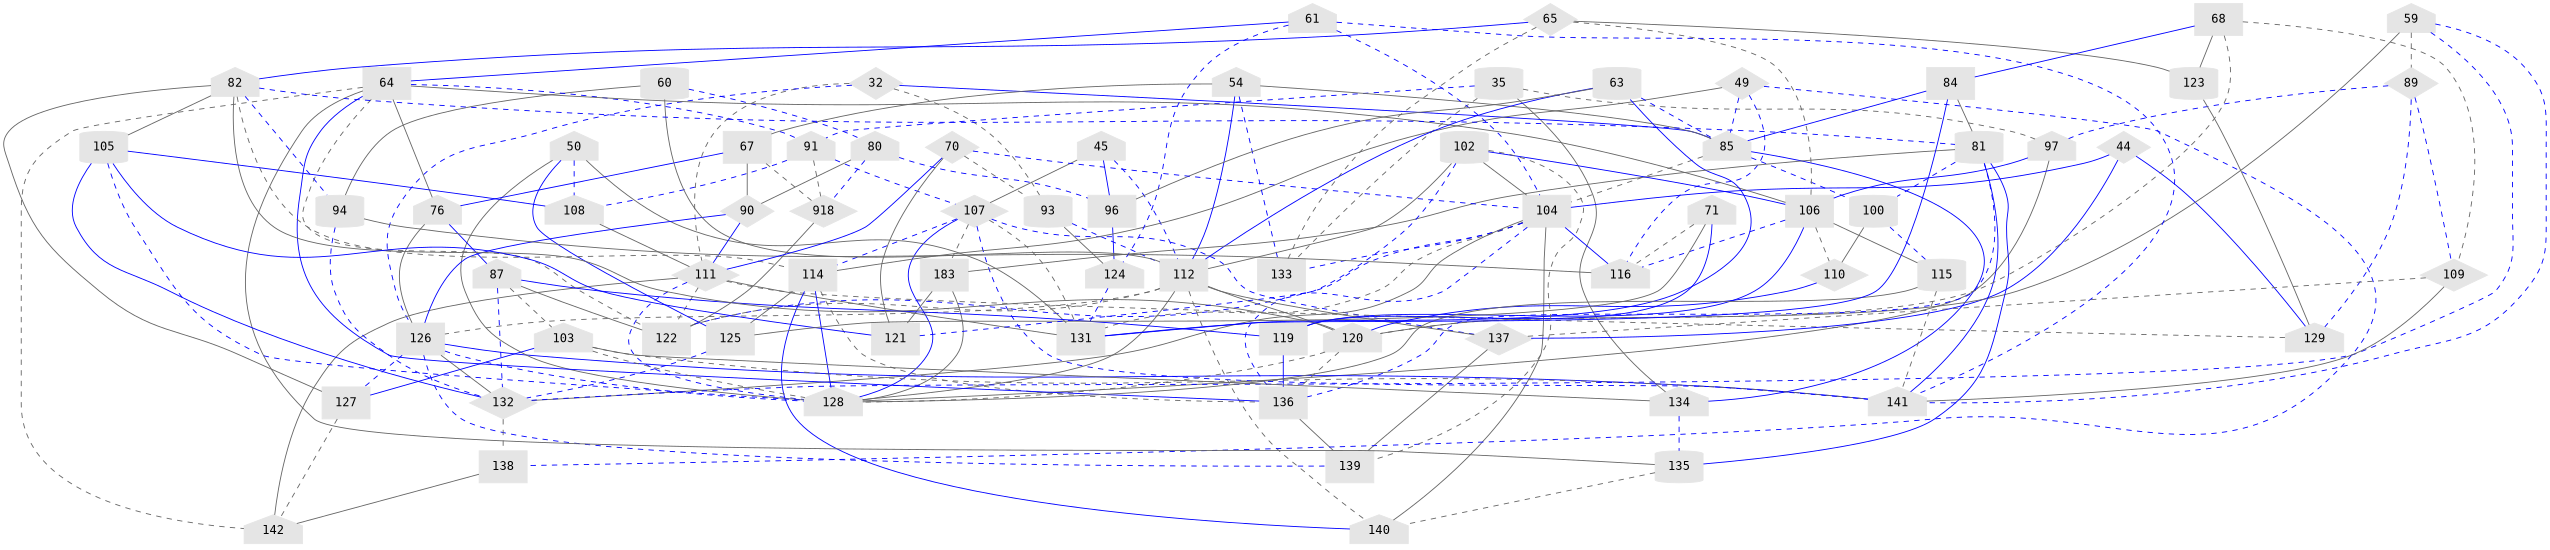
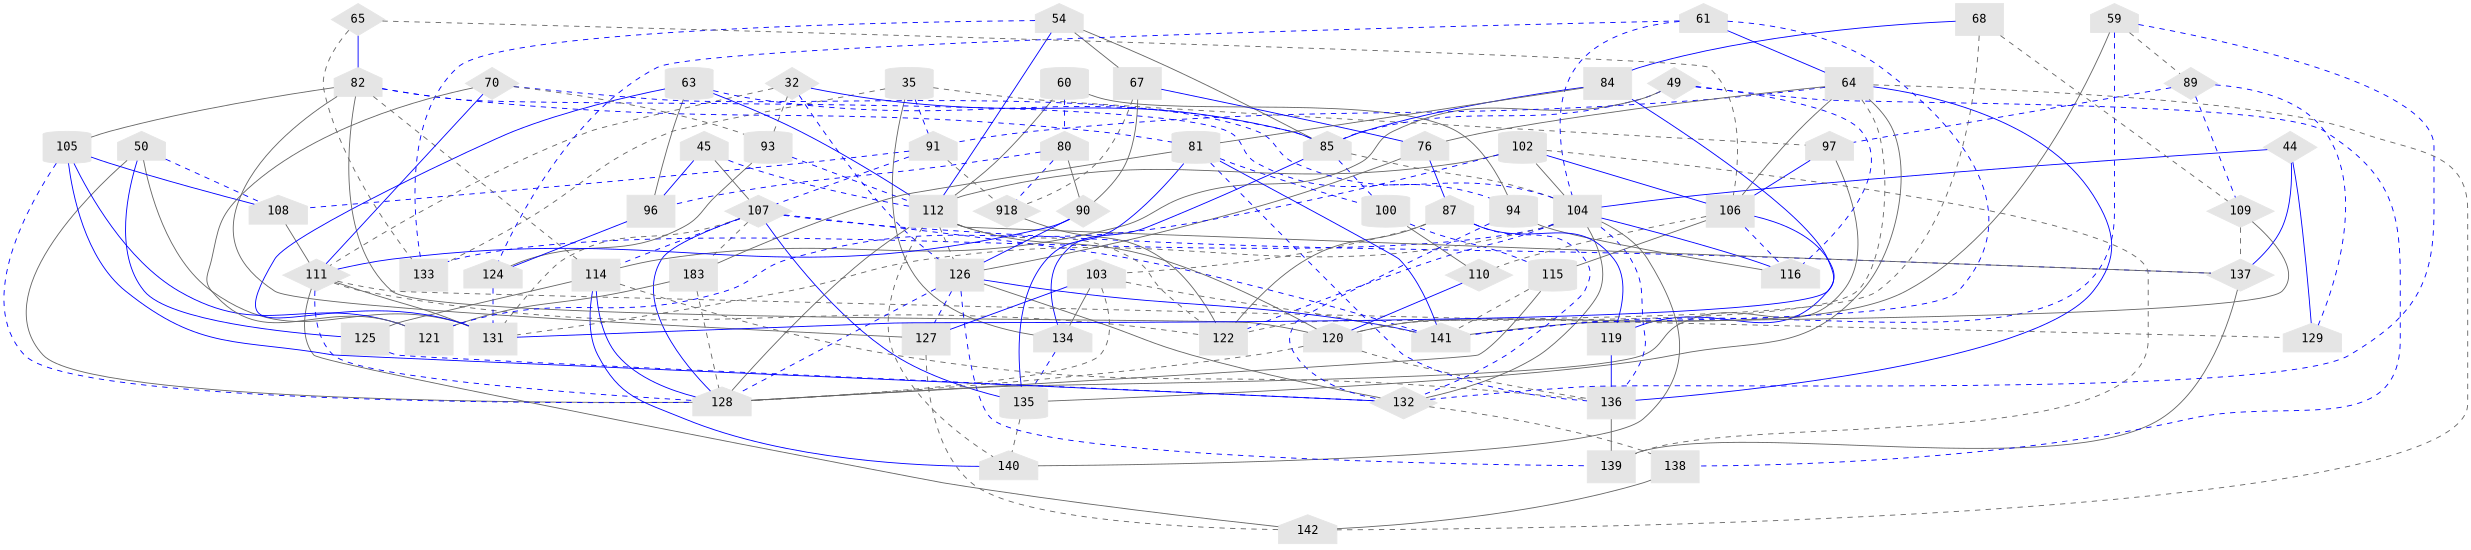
(2194, 83) -> none
(1712, 211) -> none
none -> (878, 343)
(949, 364) -> (708, 340)
